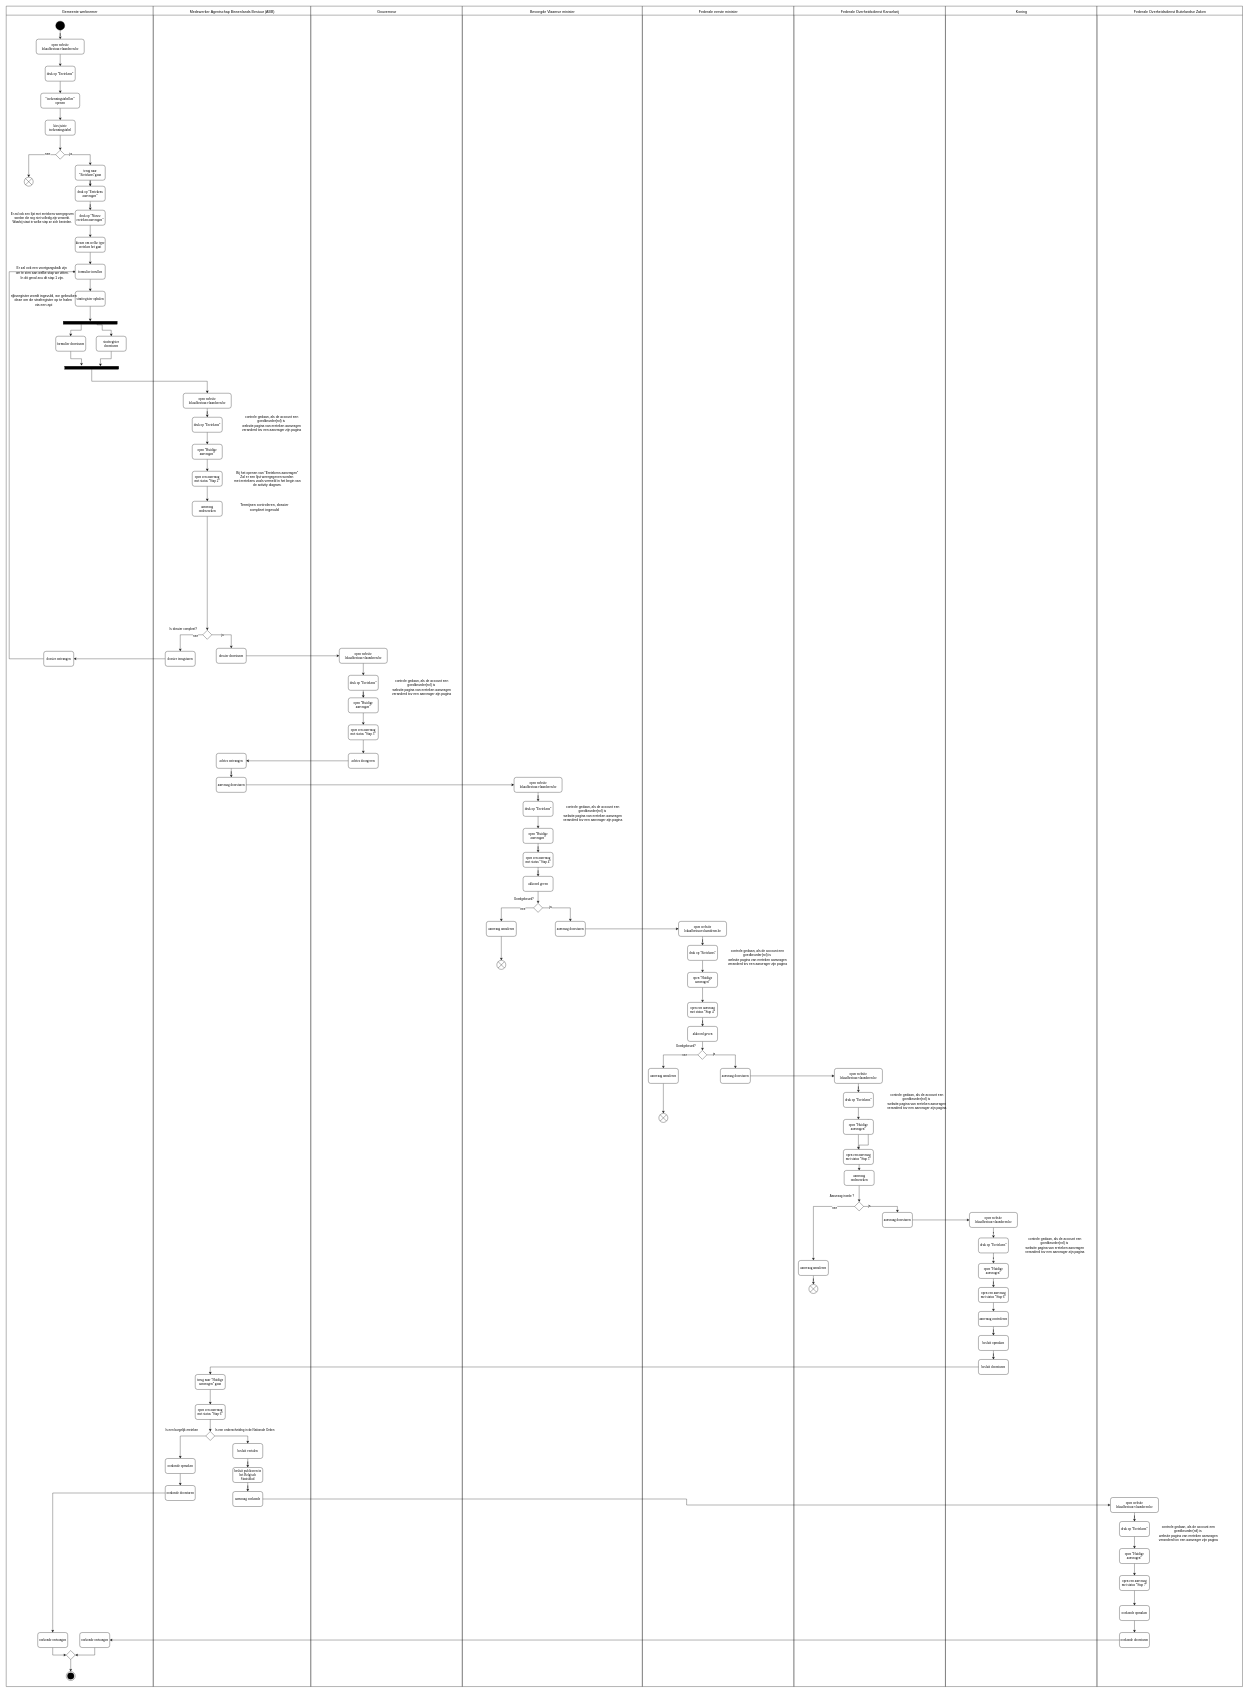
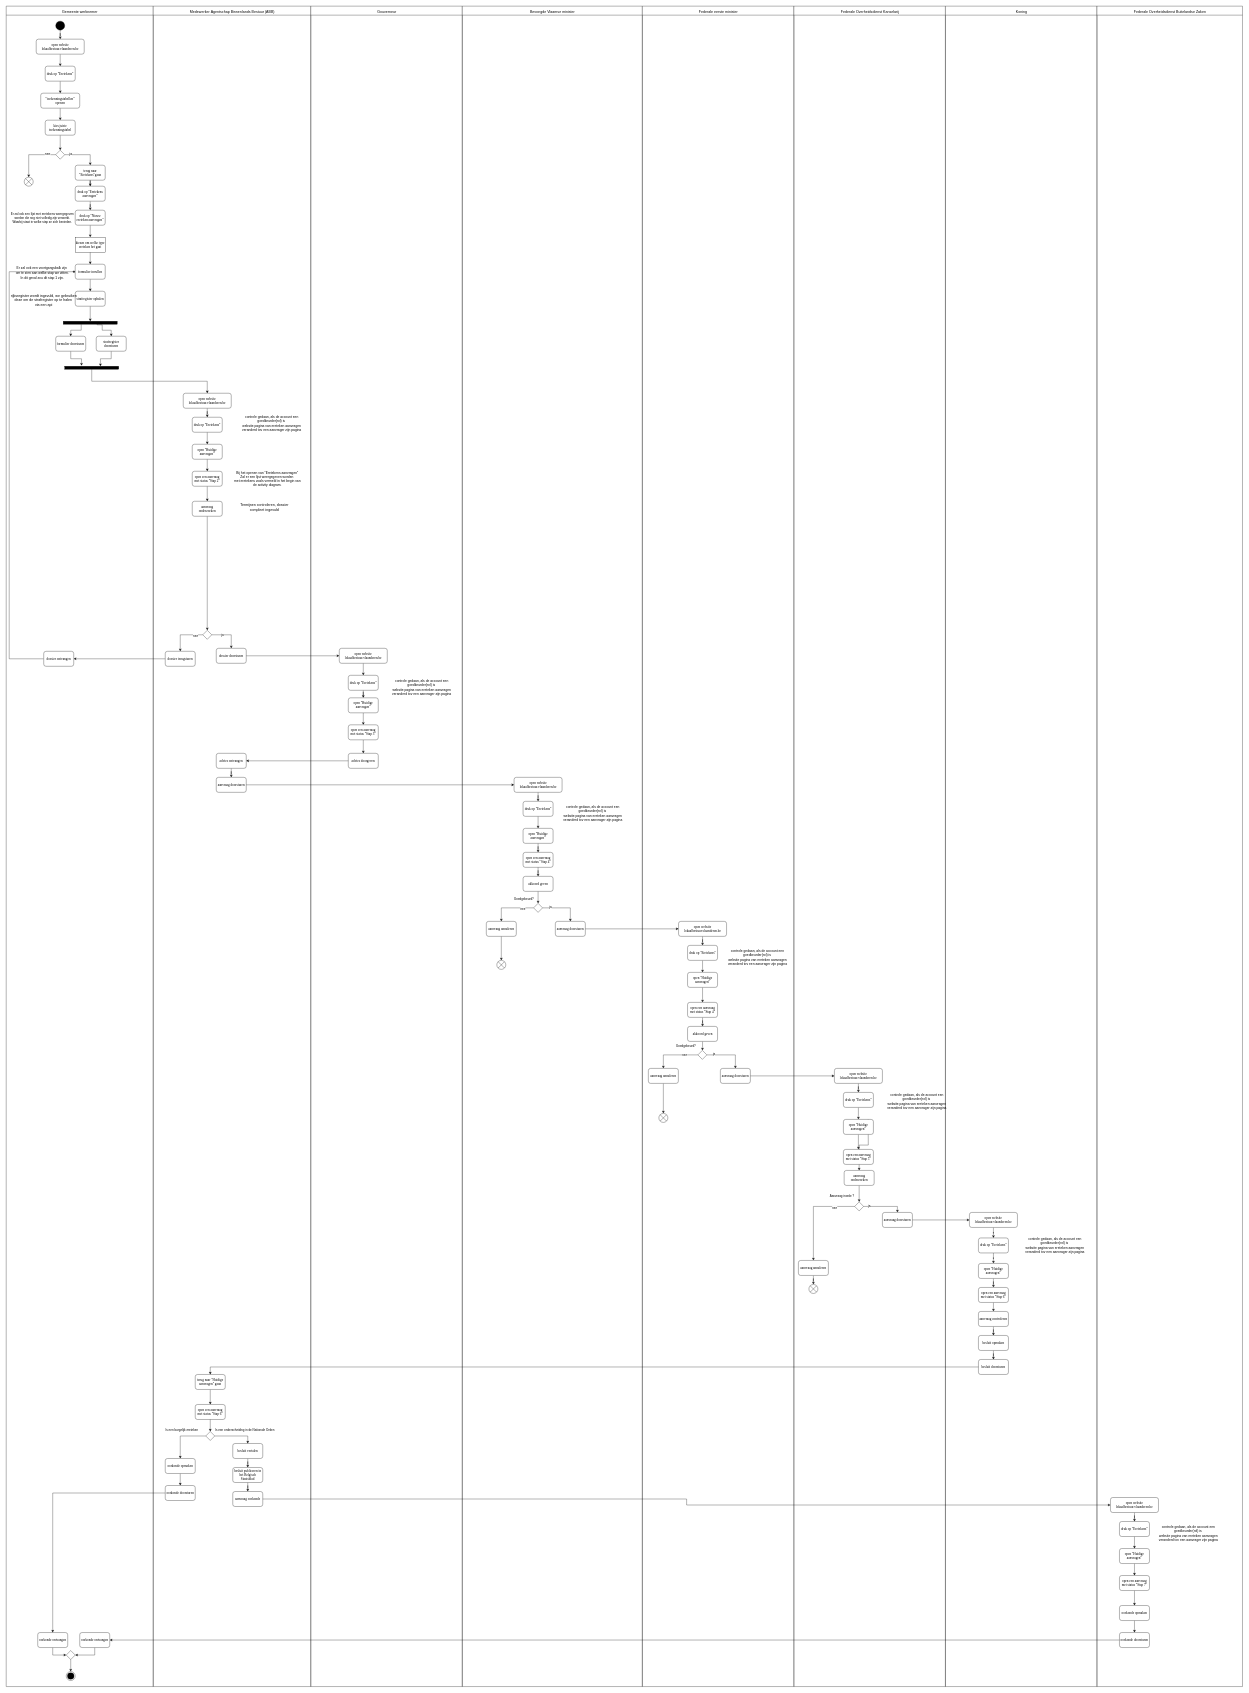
(90, 245) -> (90, 245)
(183, 629) -> none
